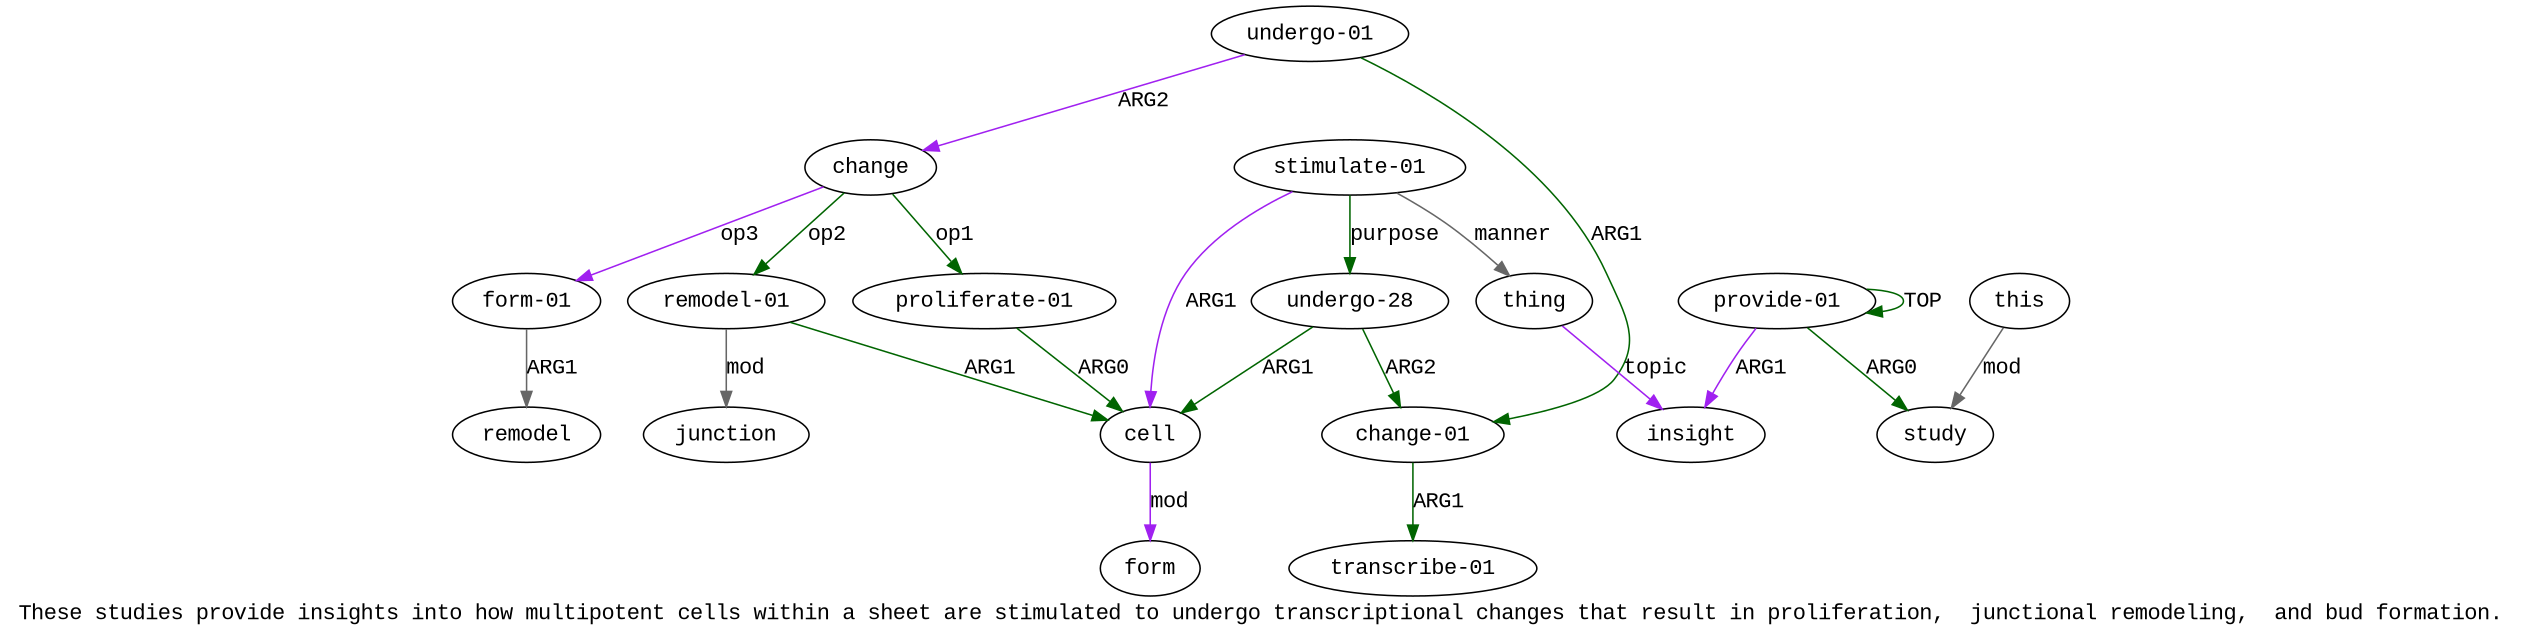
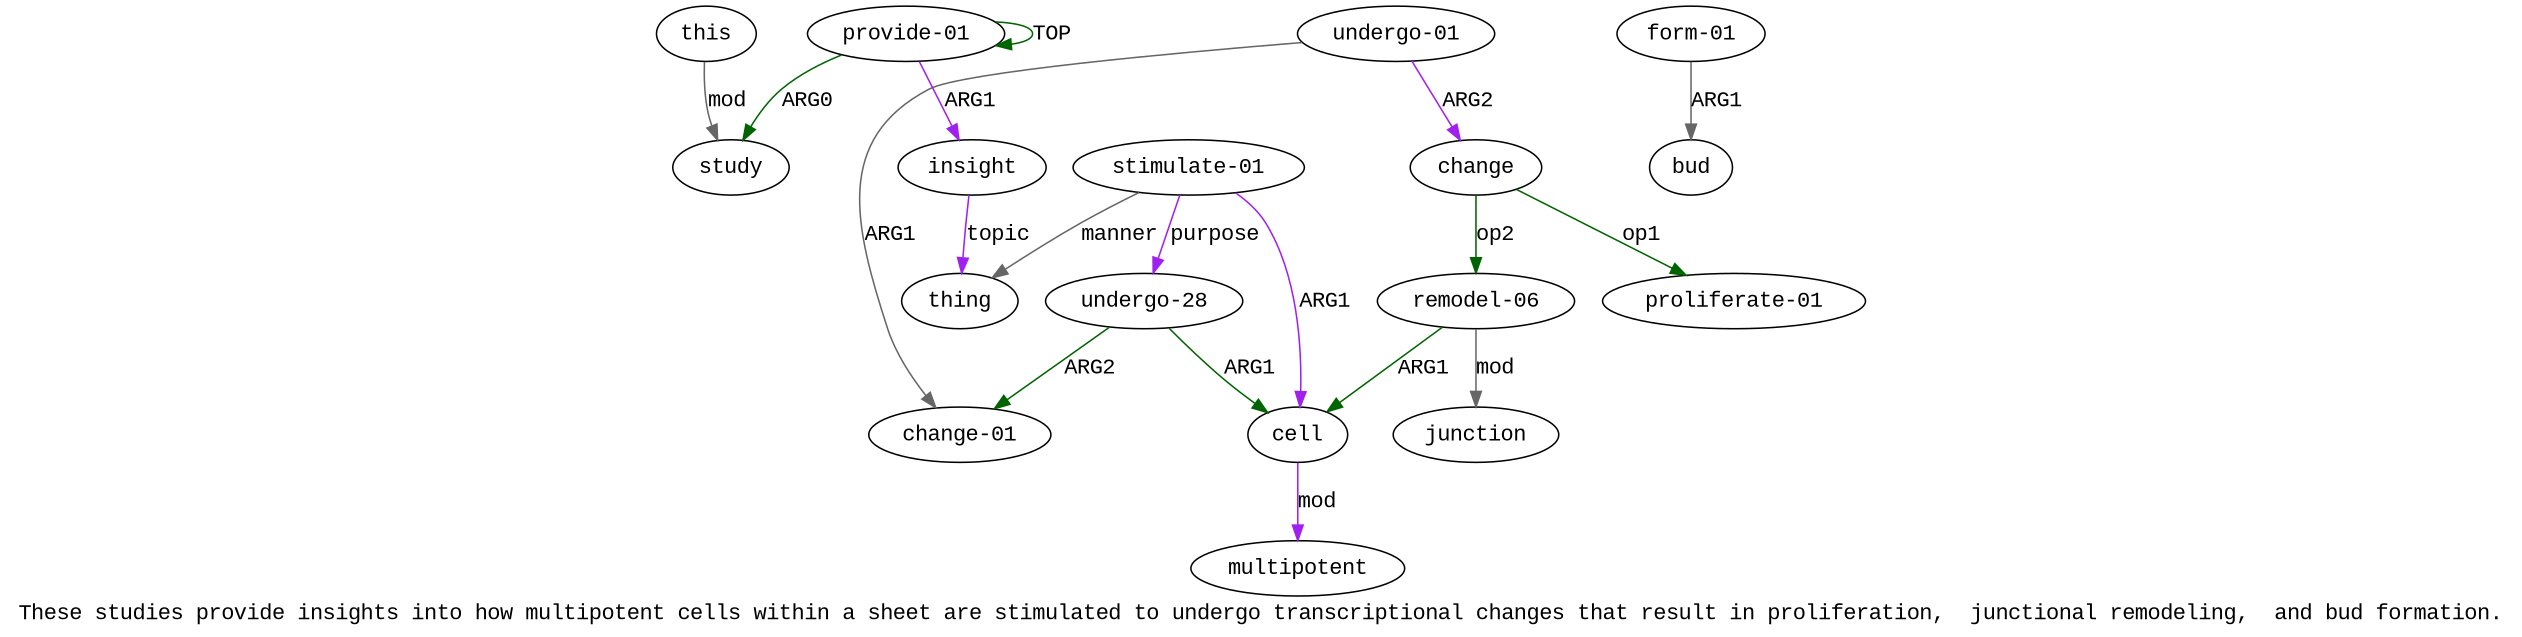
(1350, 227) -> (1169, 227)
(1580, 228) -> (943, 85)
(707, 231) -> none
(726, 301) -> (1476, 301)
(1606, 363) -> (966, 226)
(1063, 365) -> none
(527, 435) -> (1691, 167)
(1150, 568) -> (1298, 568)
(1413, 568) -> none
